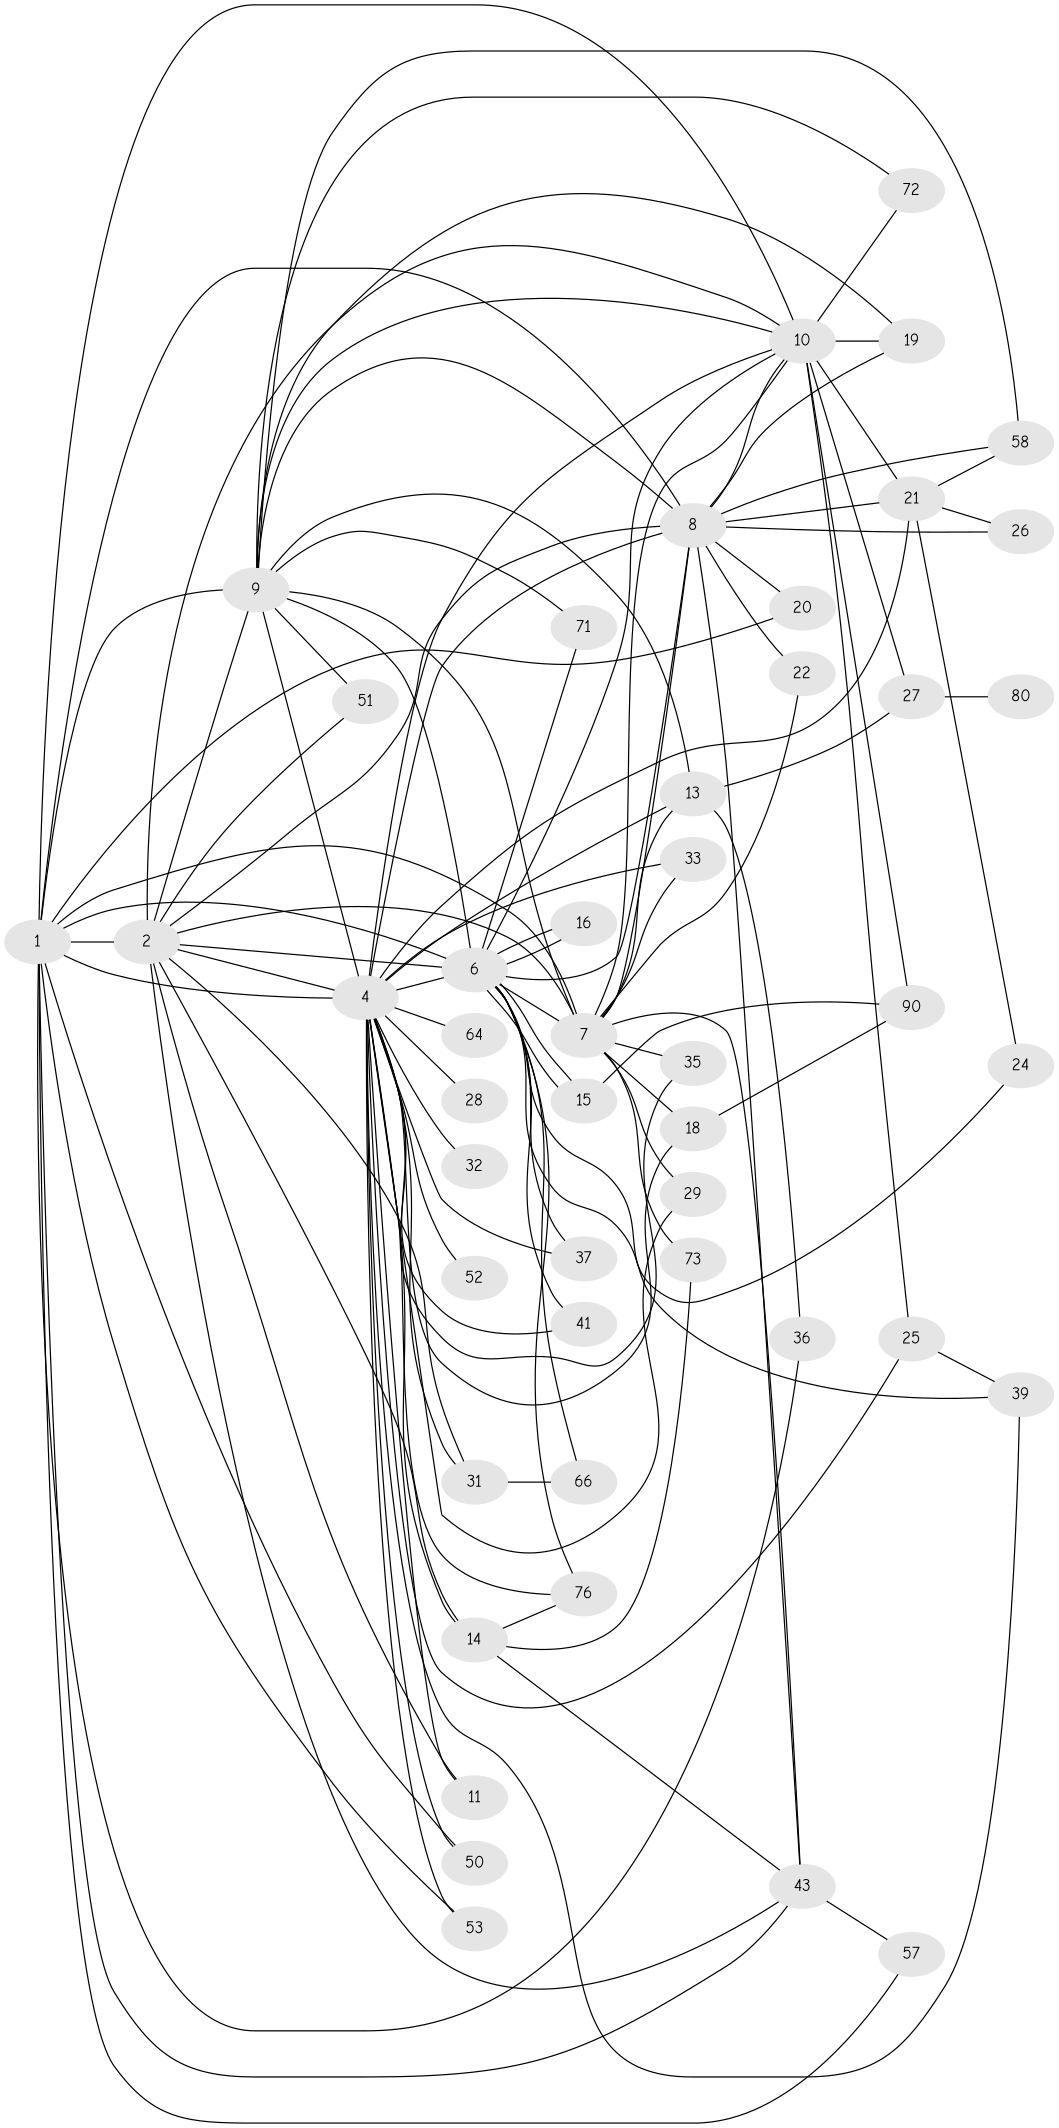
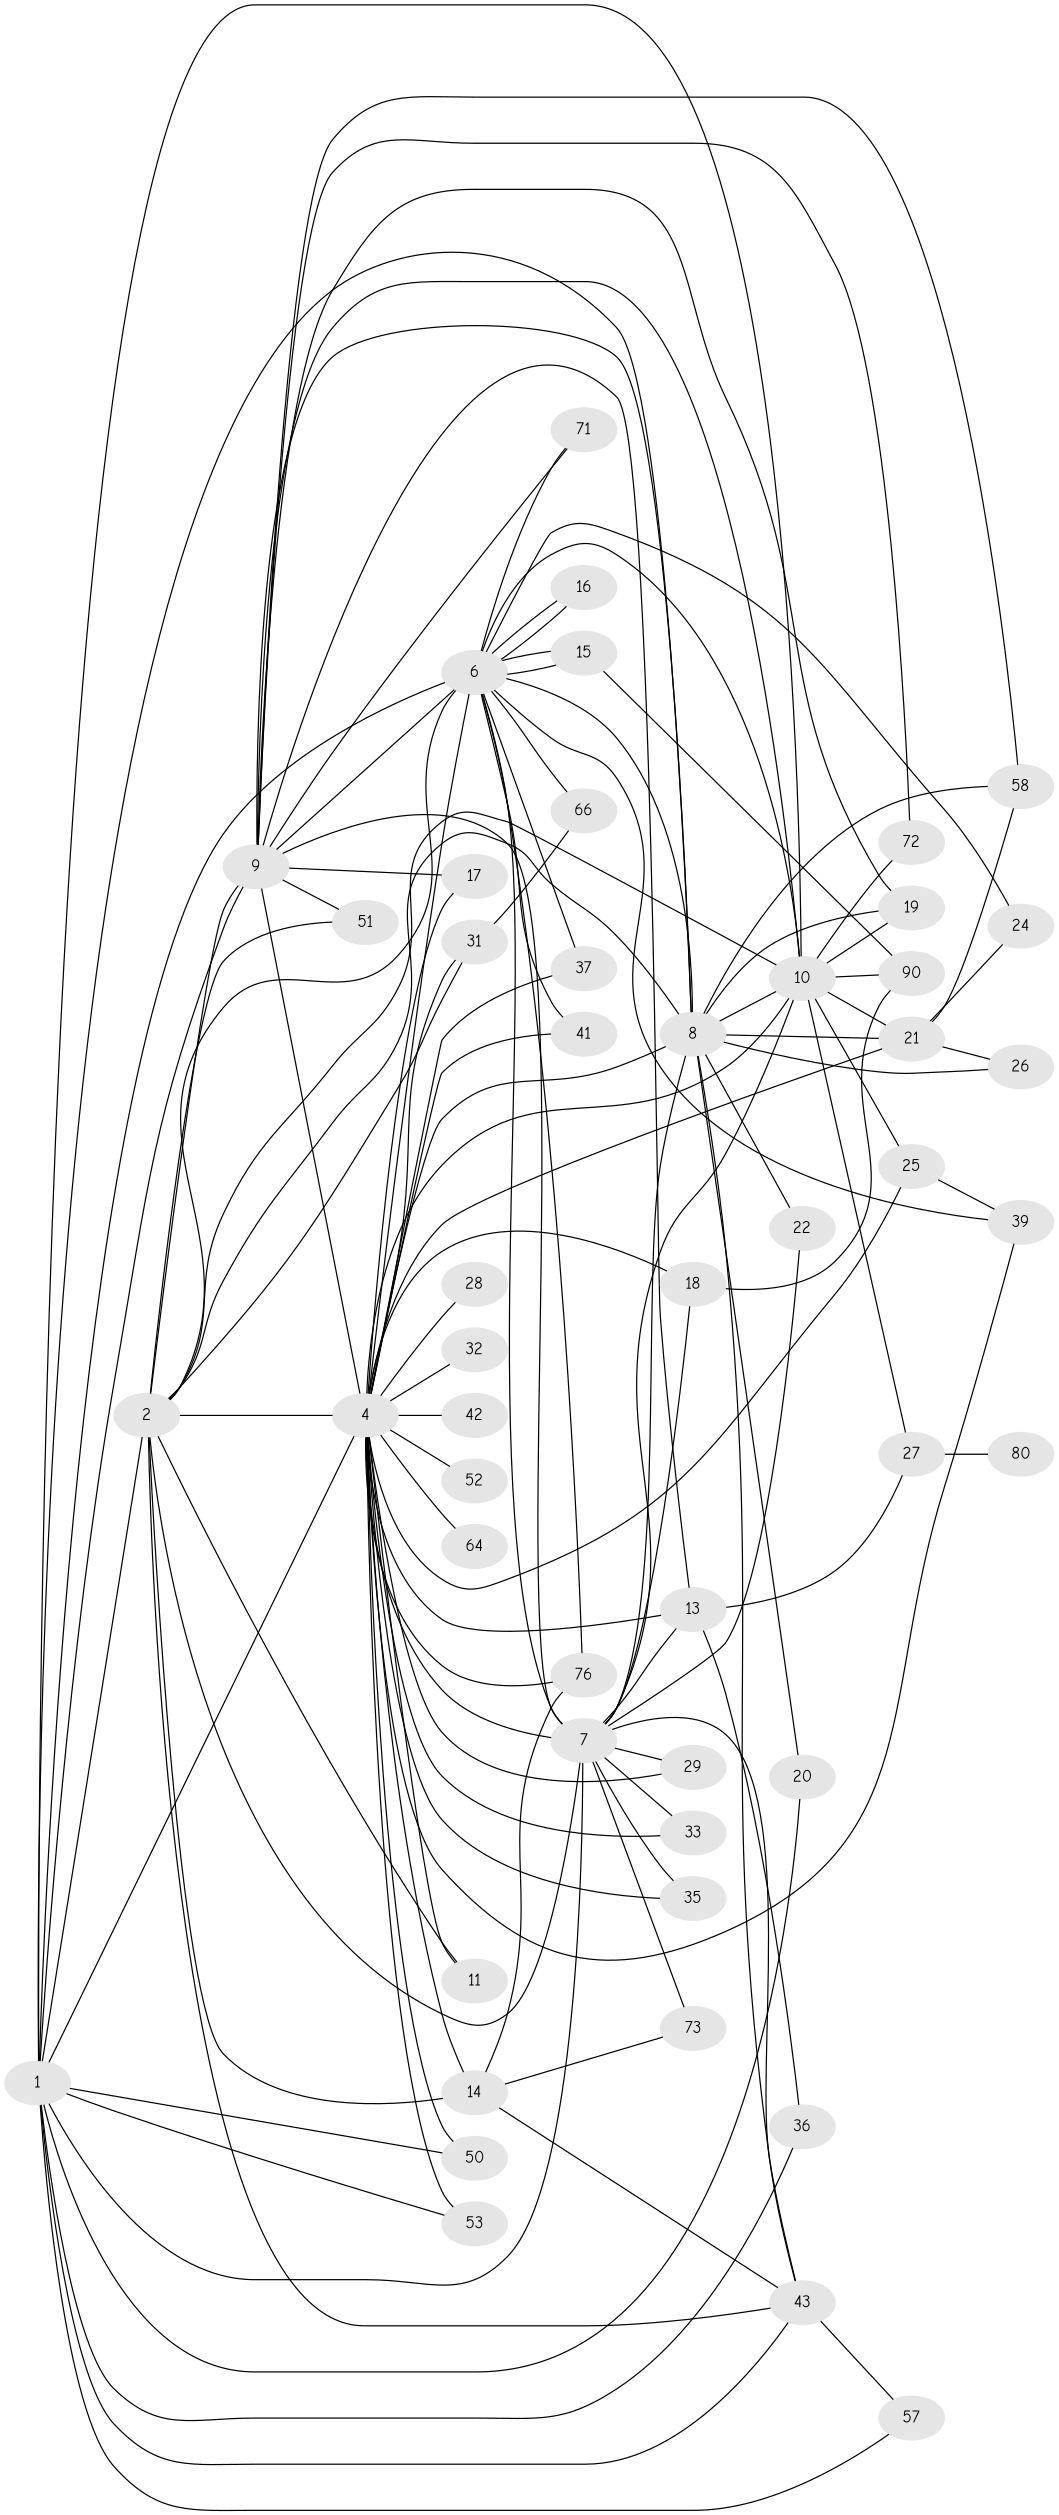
none -> (475, 876)
none -> (475, 1415)
none -> (421, 1662)
